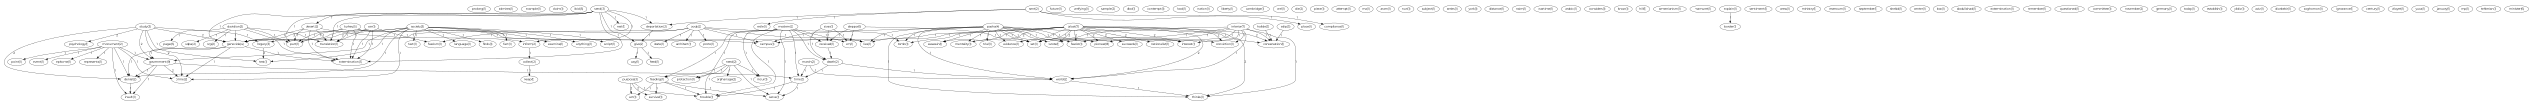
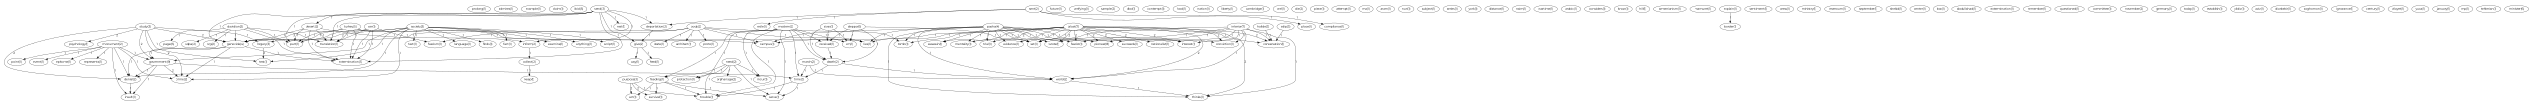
none -> (1039, 36)
none -> (873, 51)
